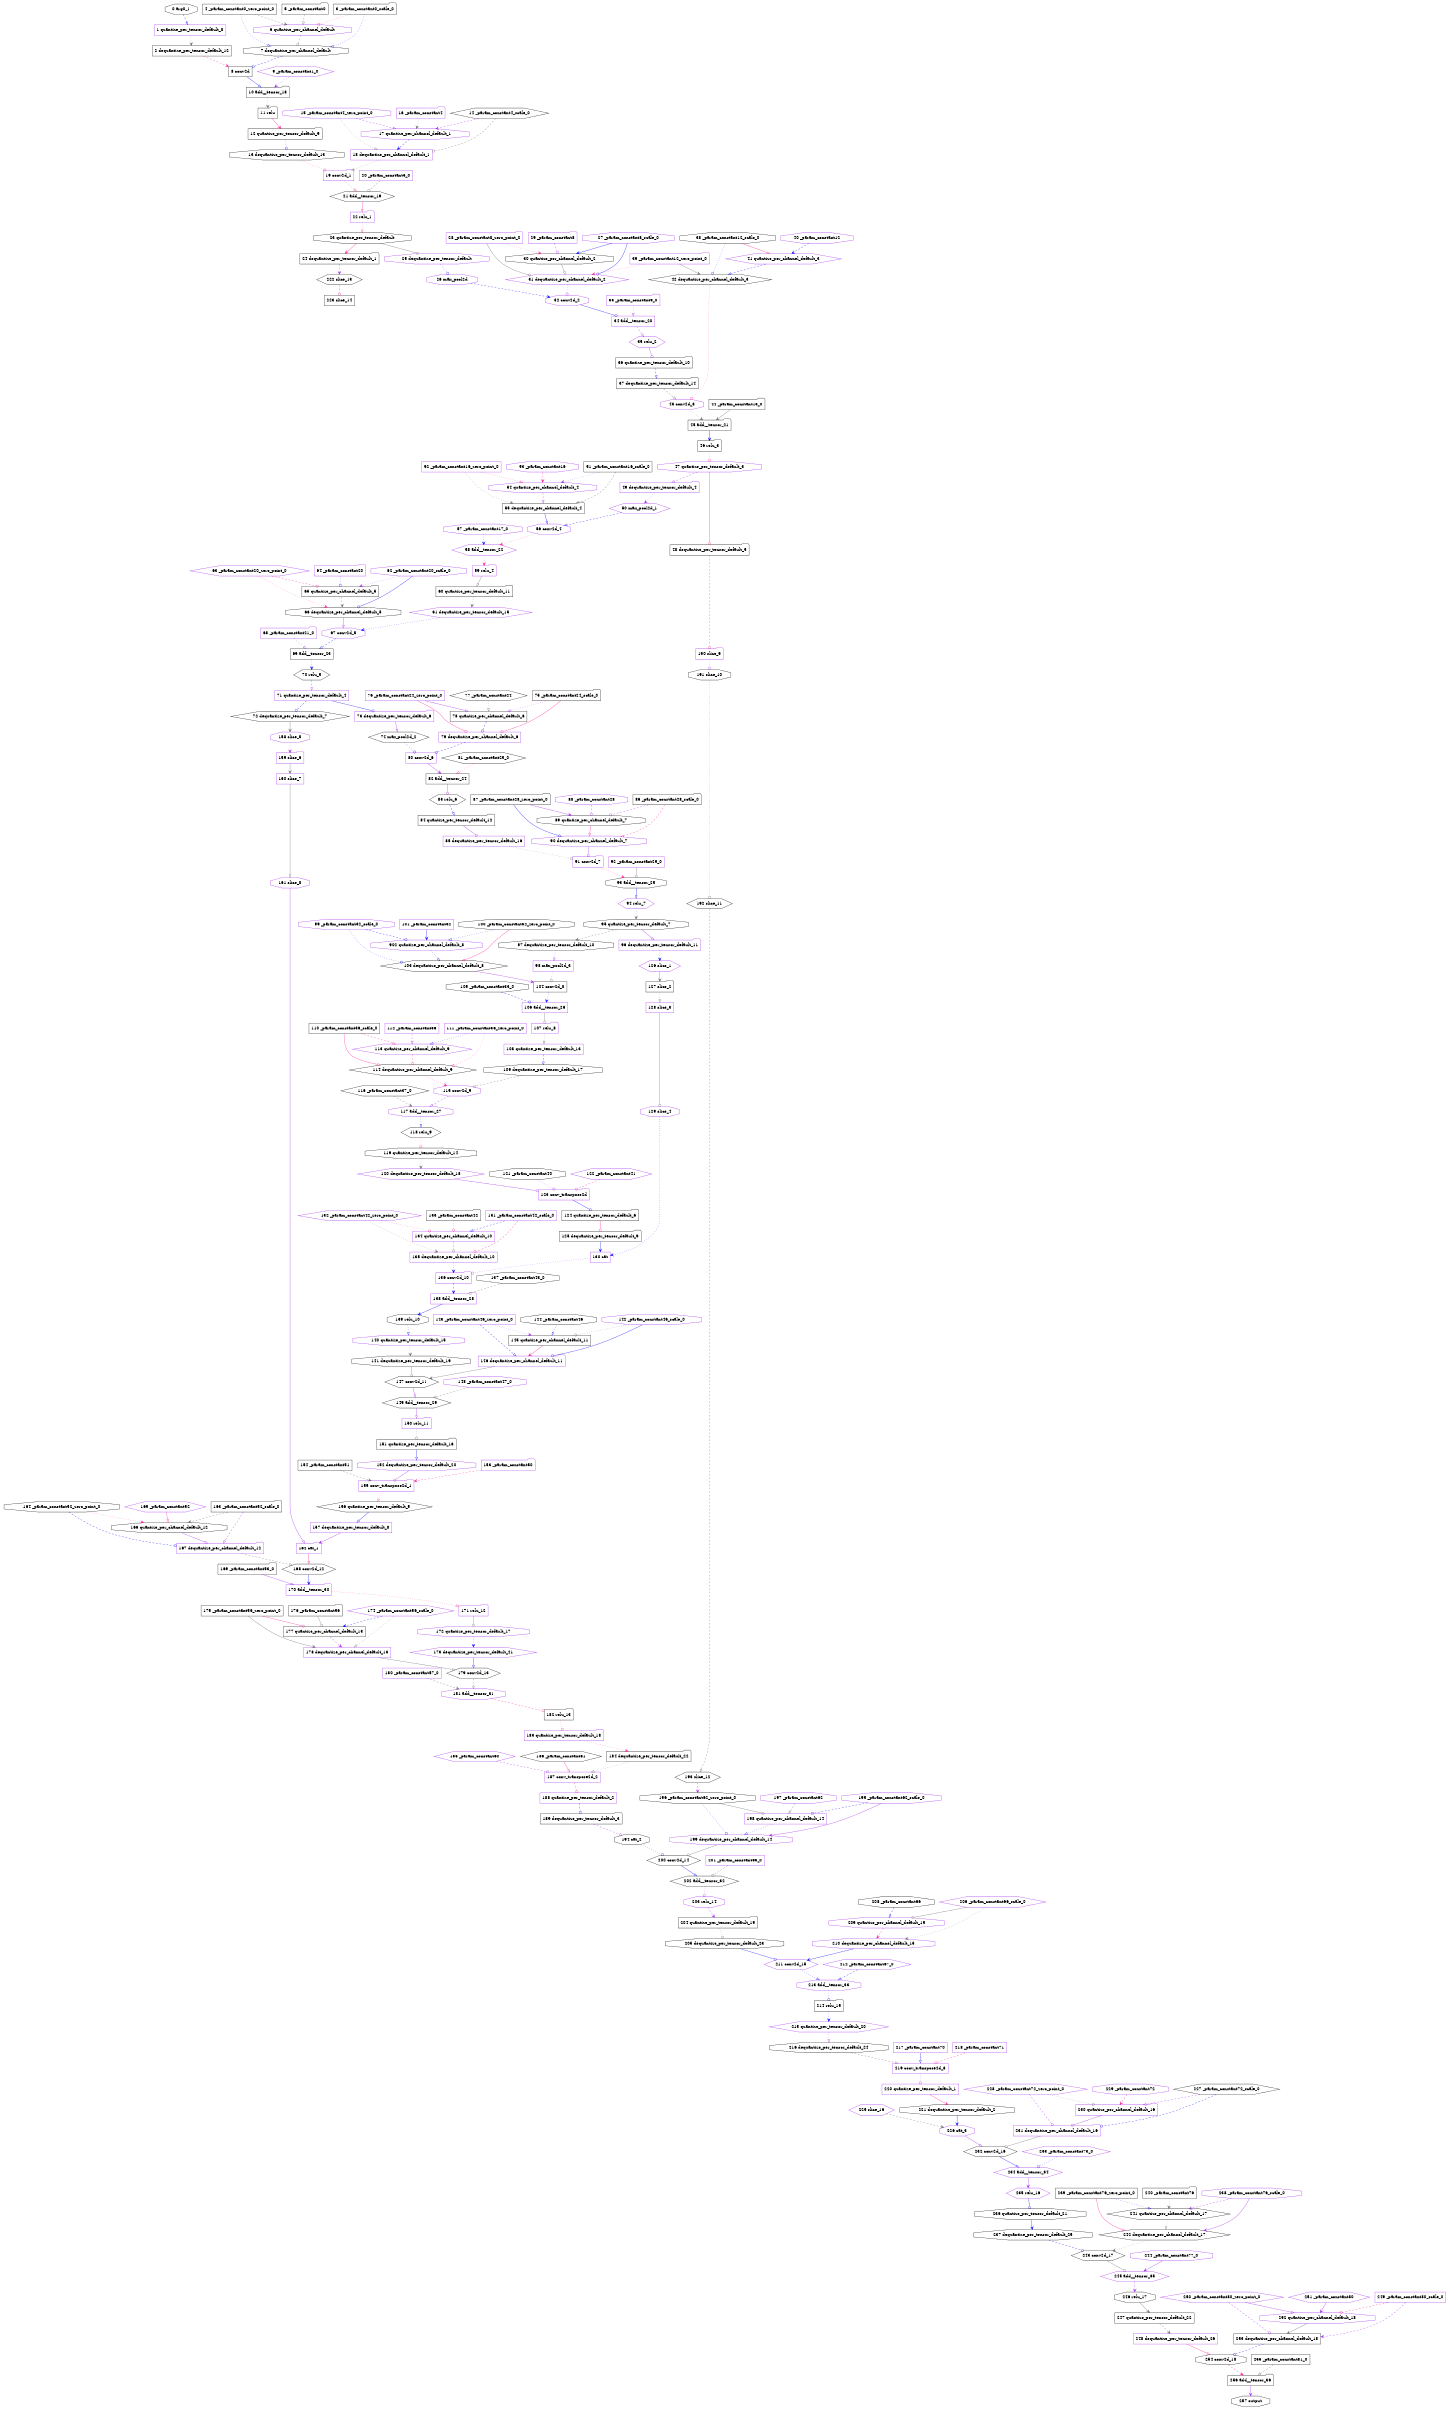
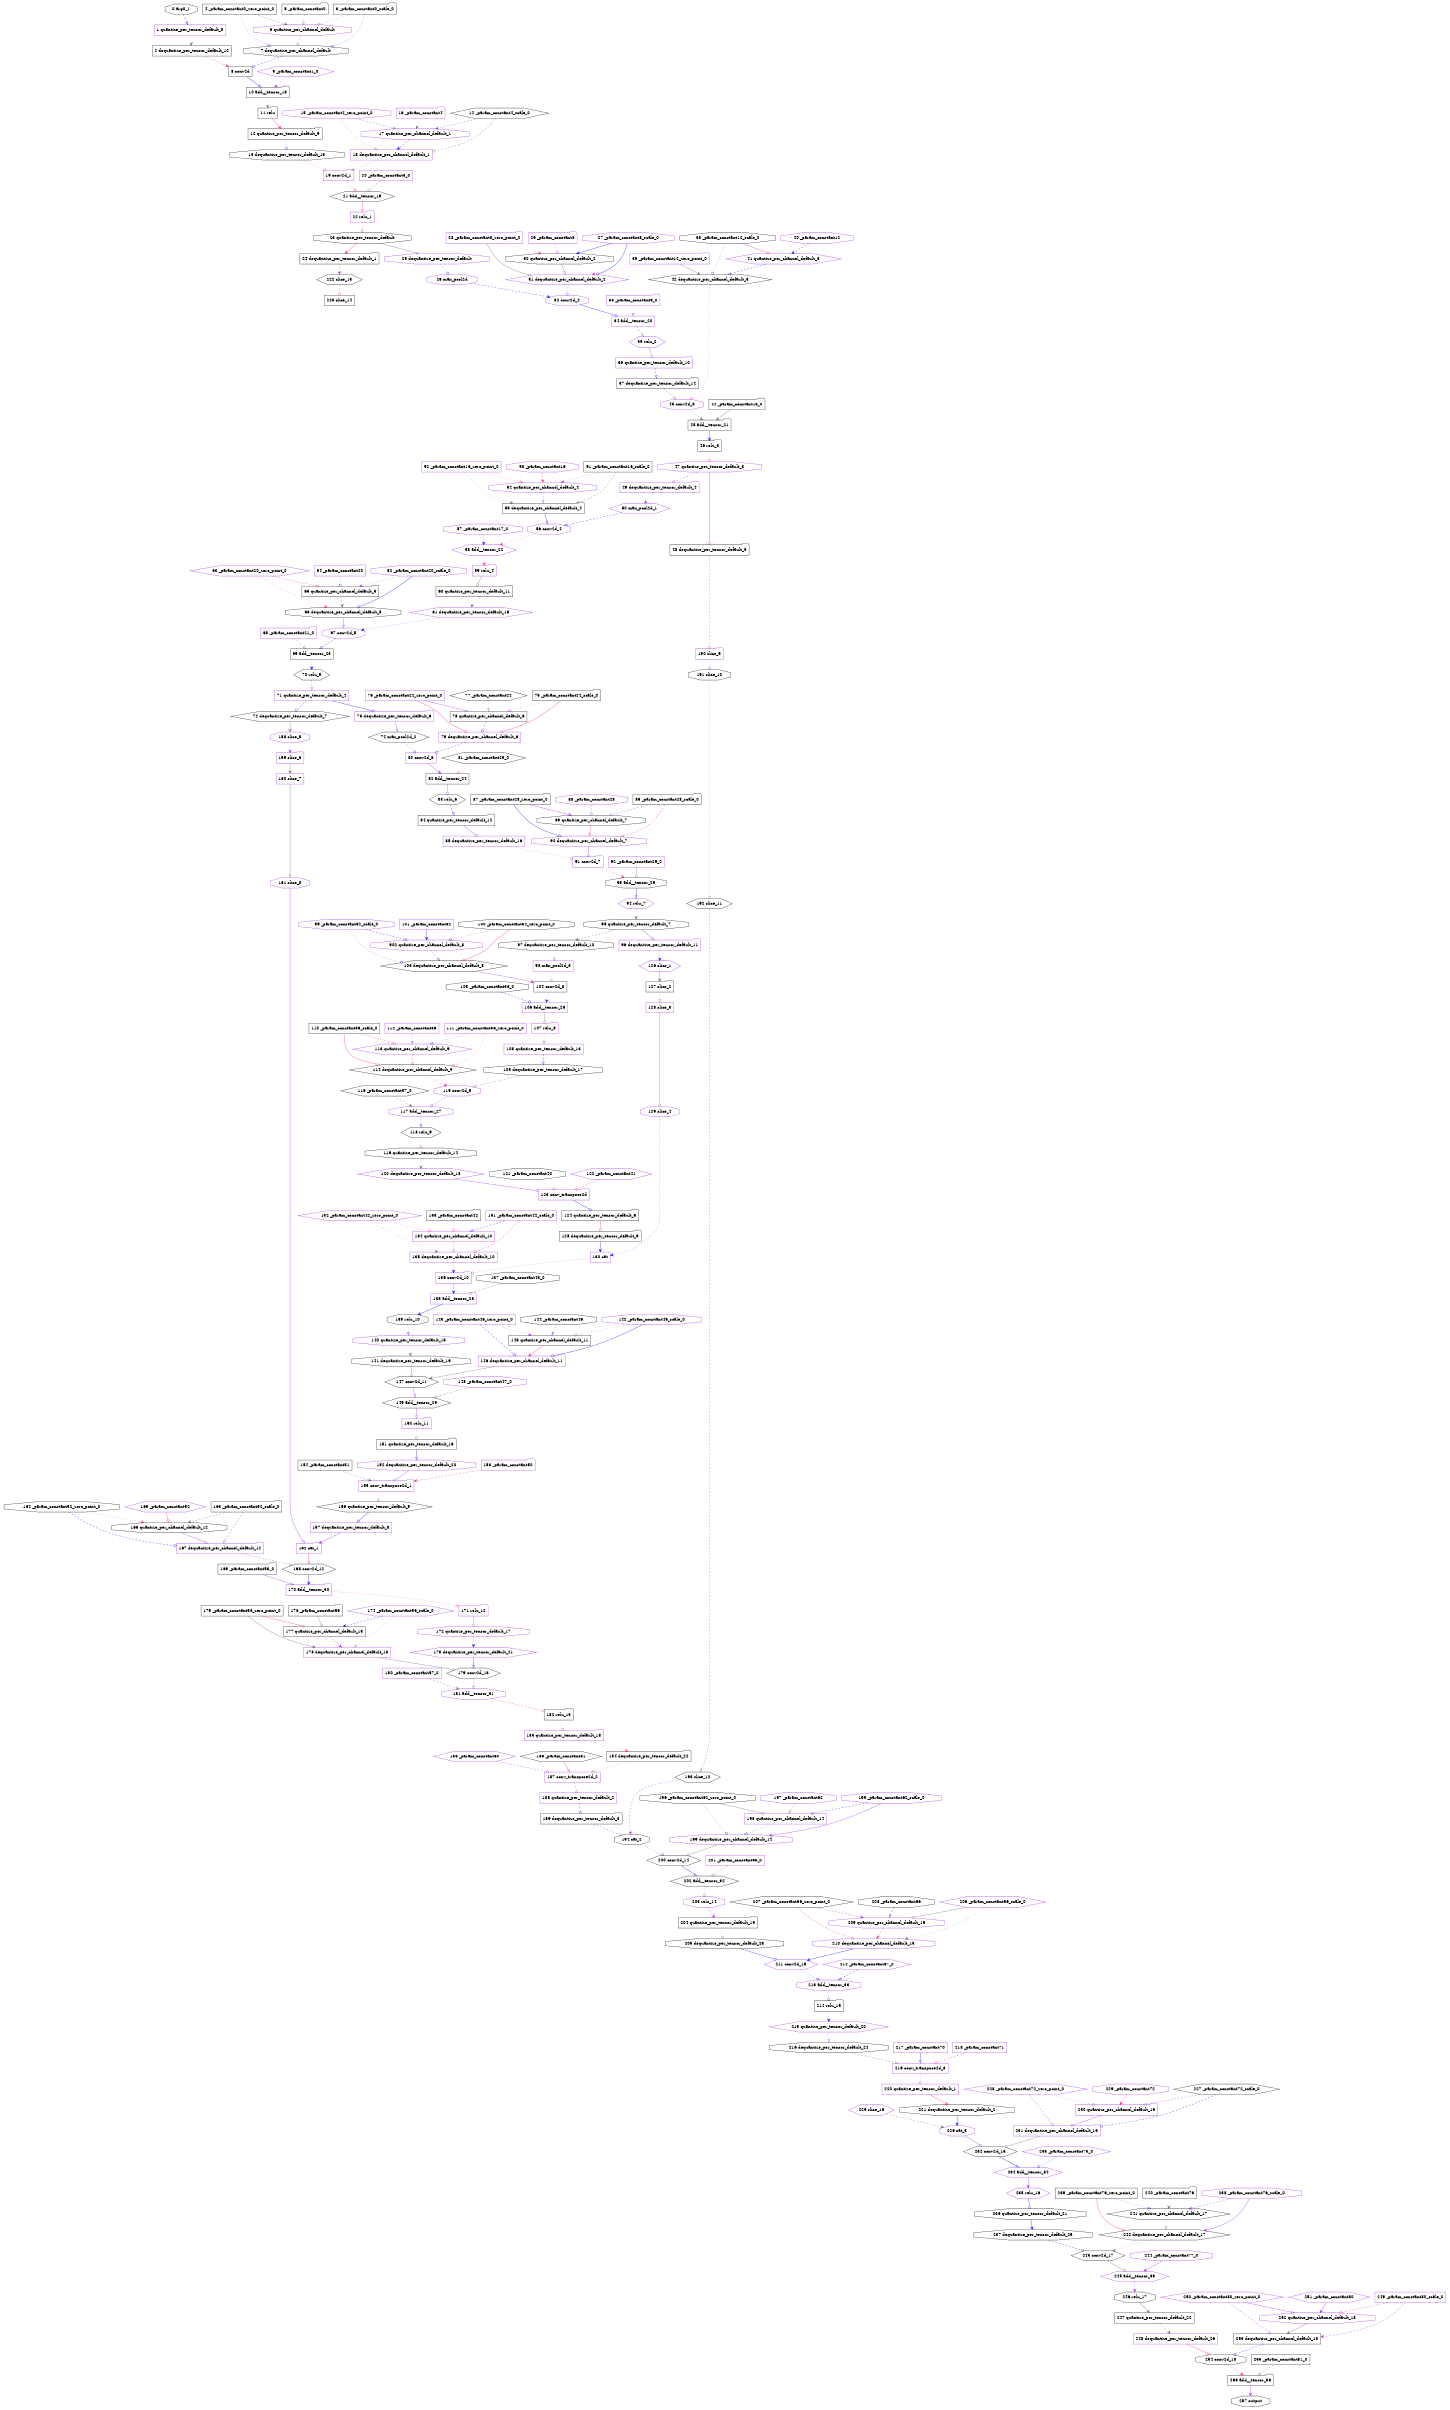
(654, 363) -> (654, 363)
(698, 1786) -> (639, 1791)
none -> (792, 1902)
